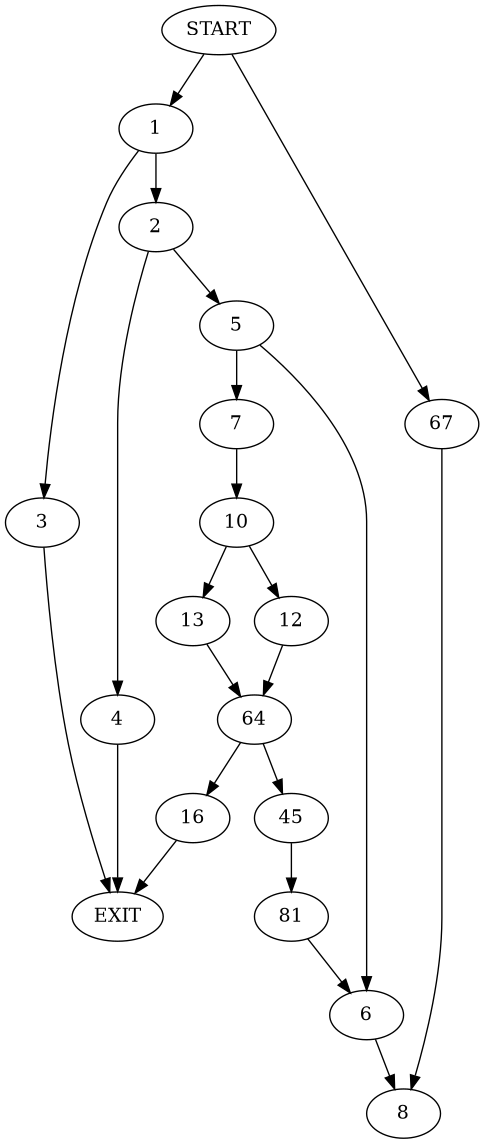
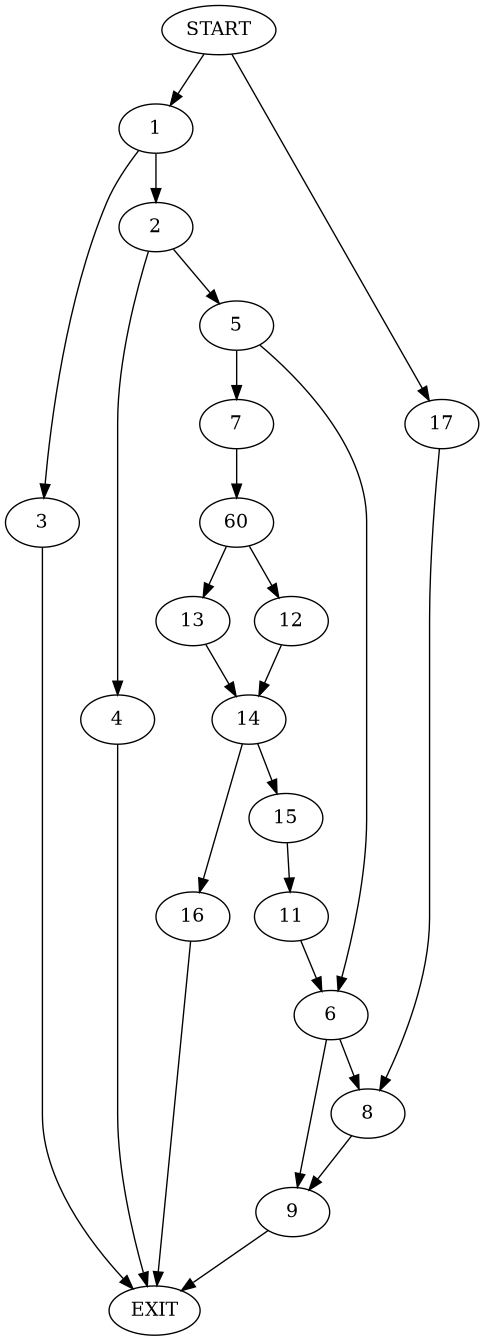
(442, 424) -> (442, 424)
(237, 523) -> (237, 523)
(254, 720) -> (249, 720)
(291, 818) -> (286, 818)
(291, 917) -> (291, 917)
none -> (293, 1212)
